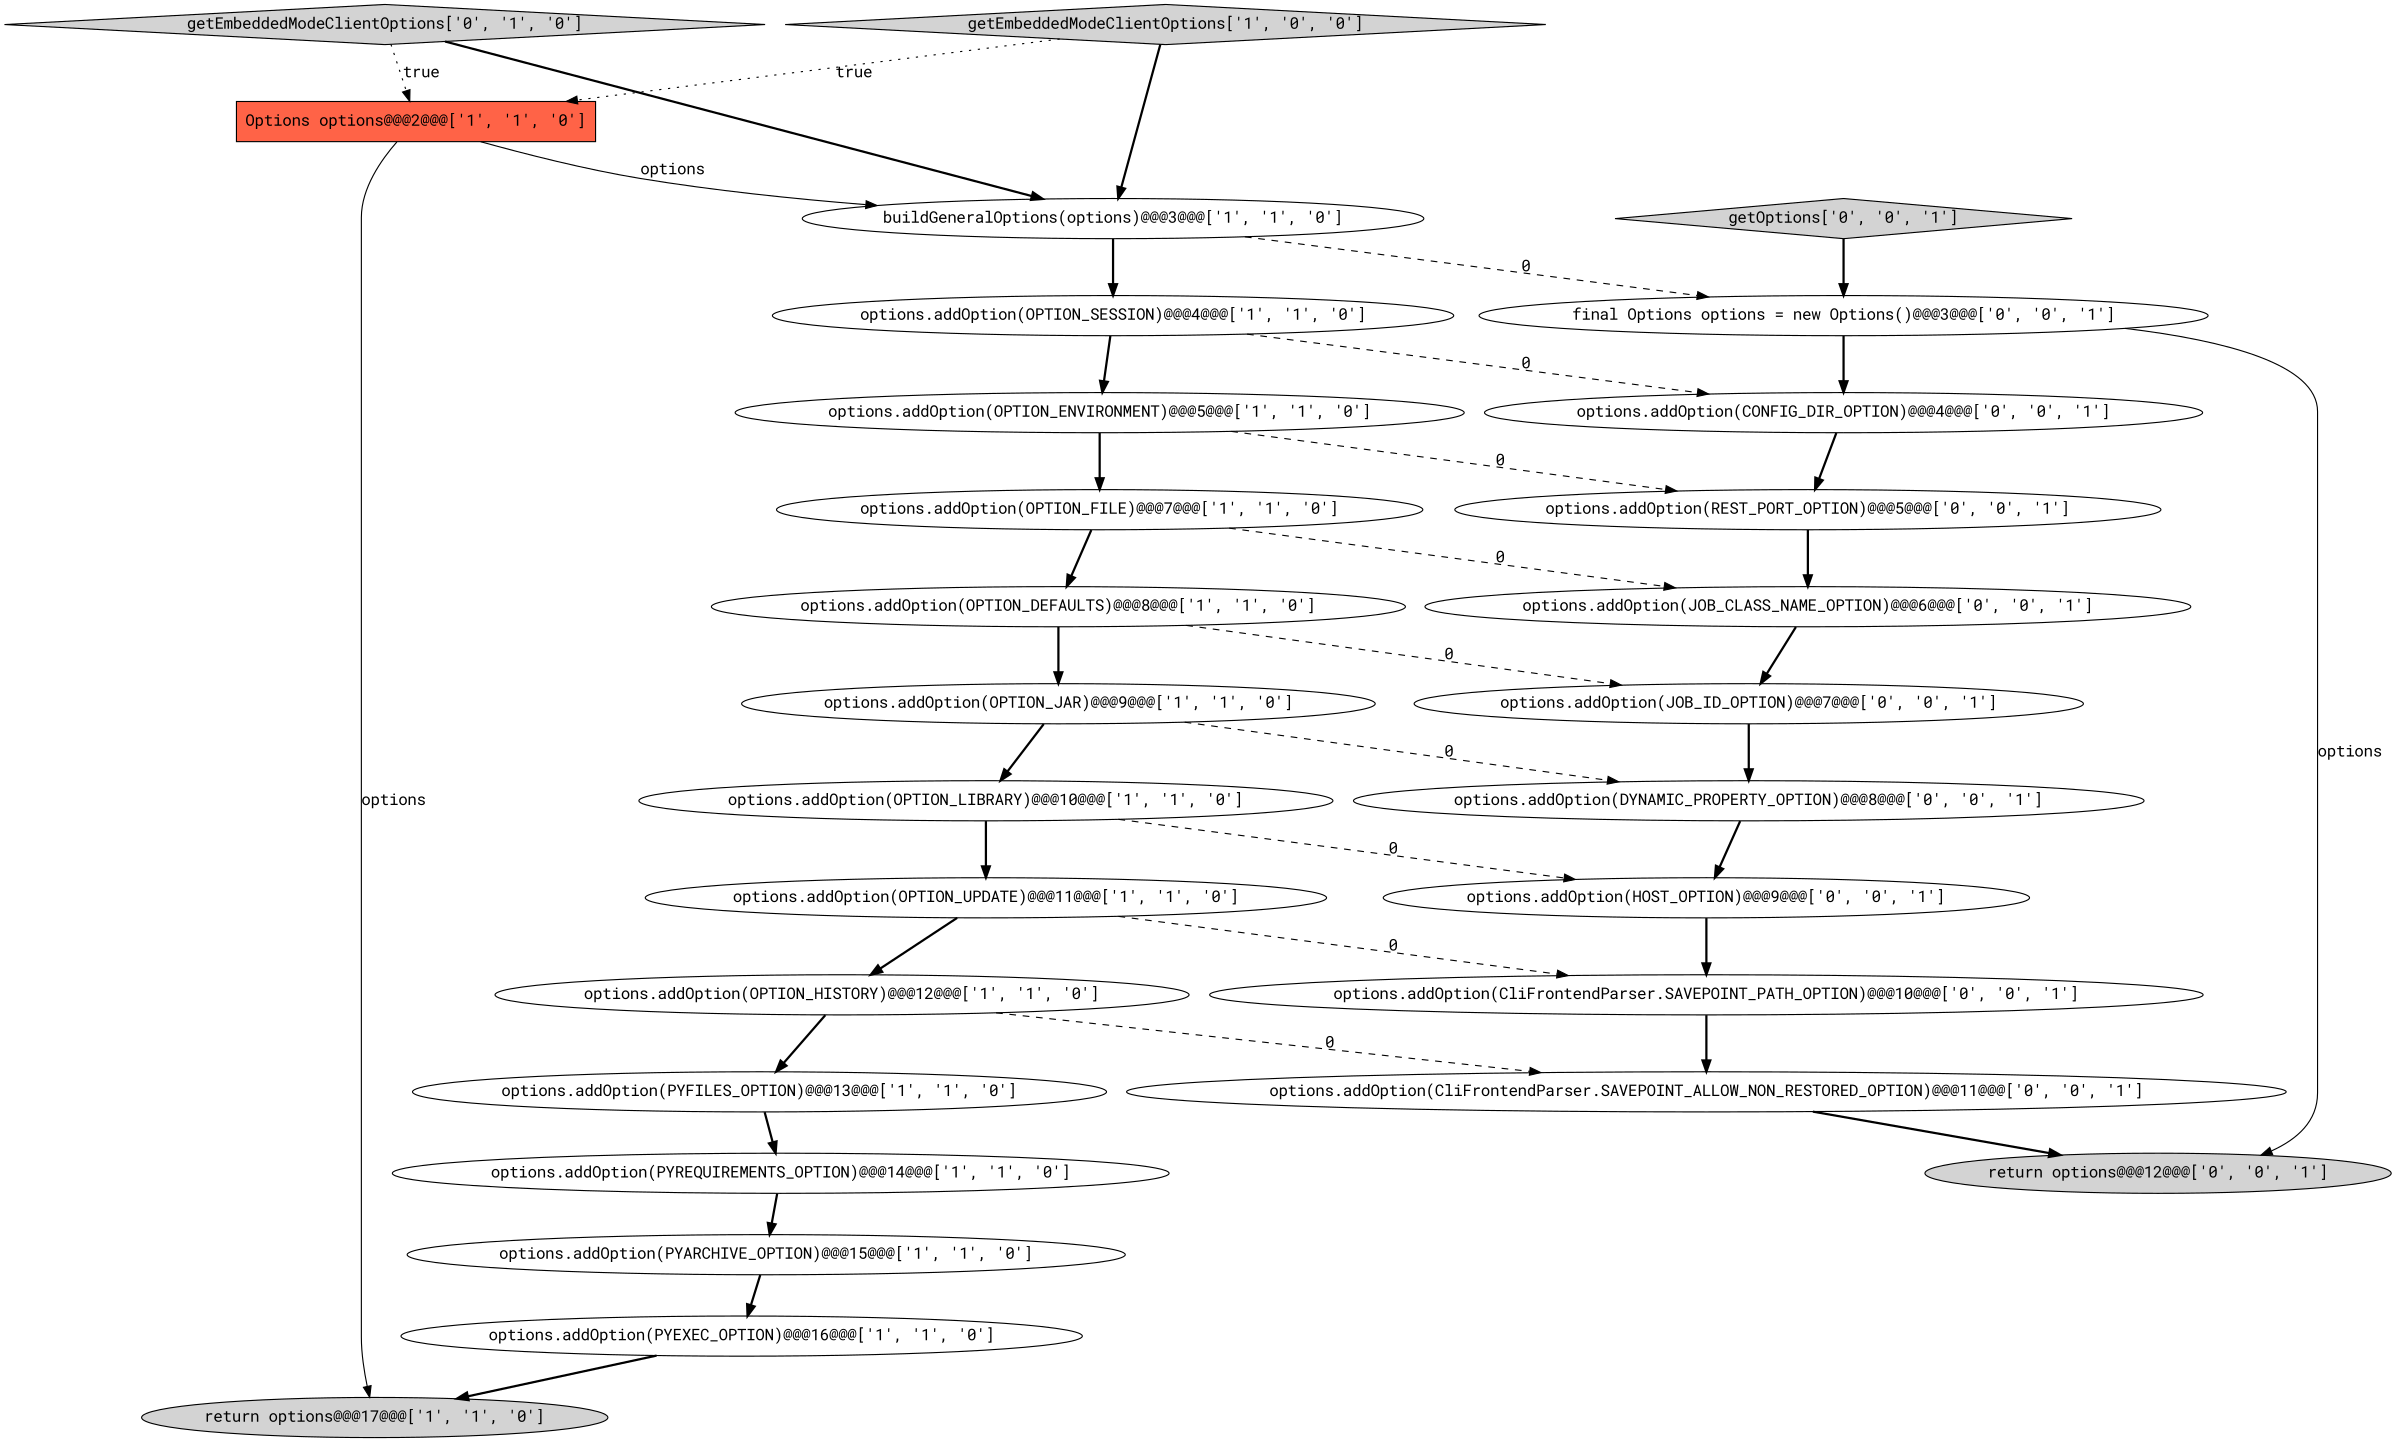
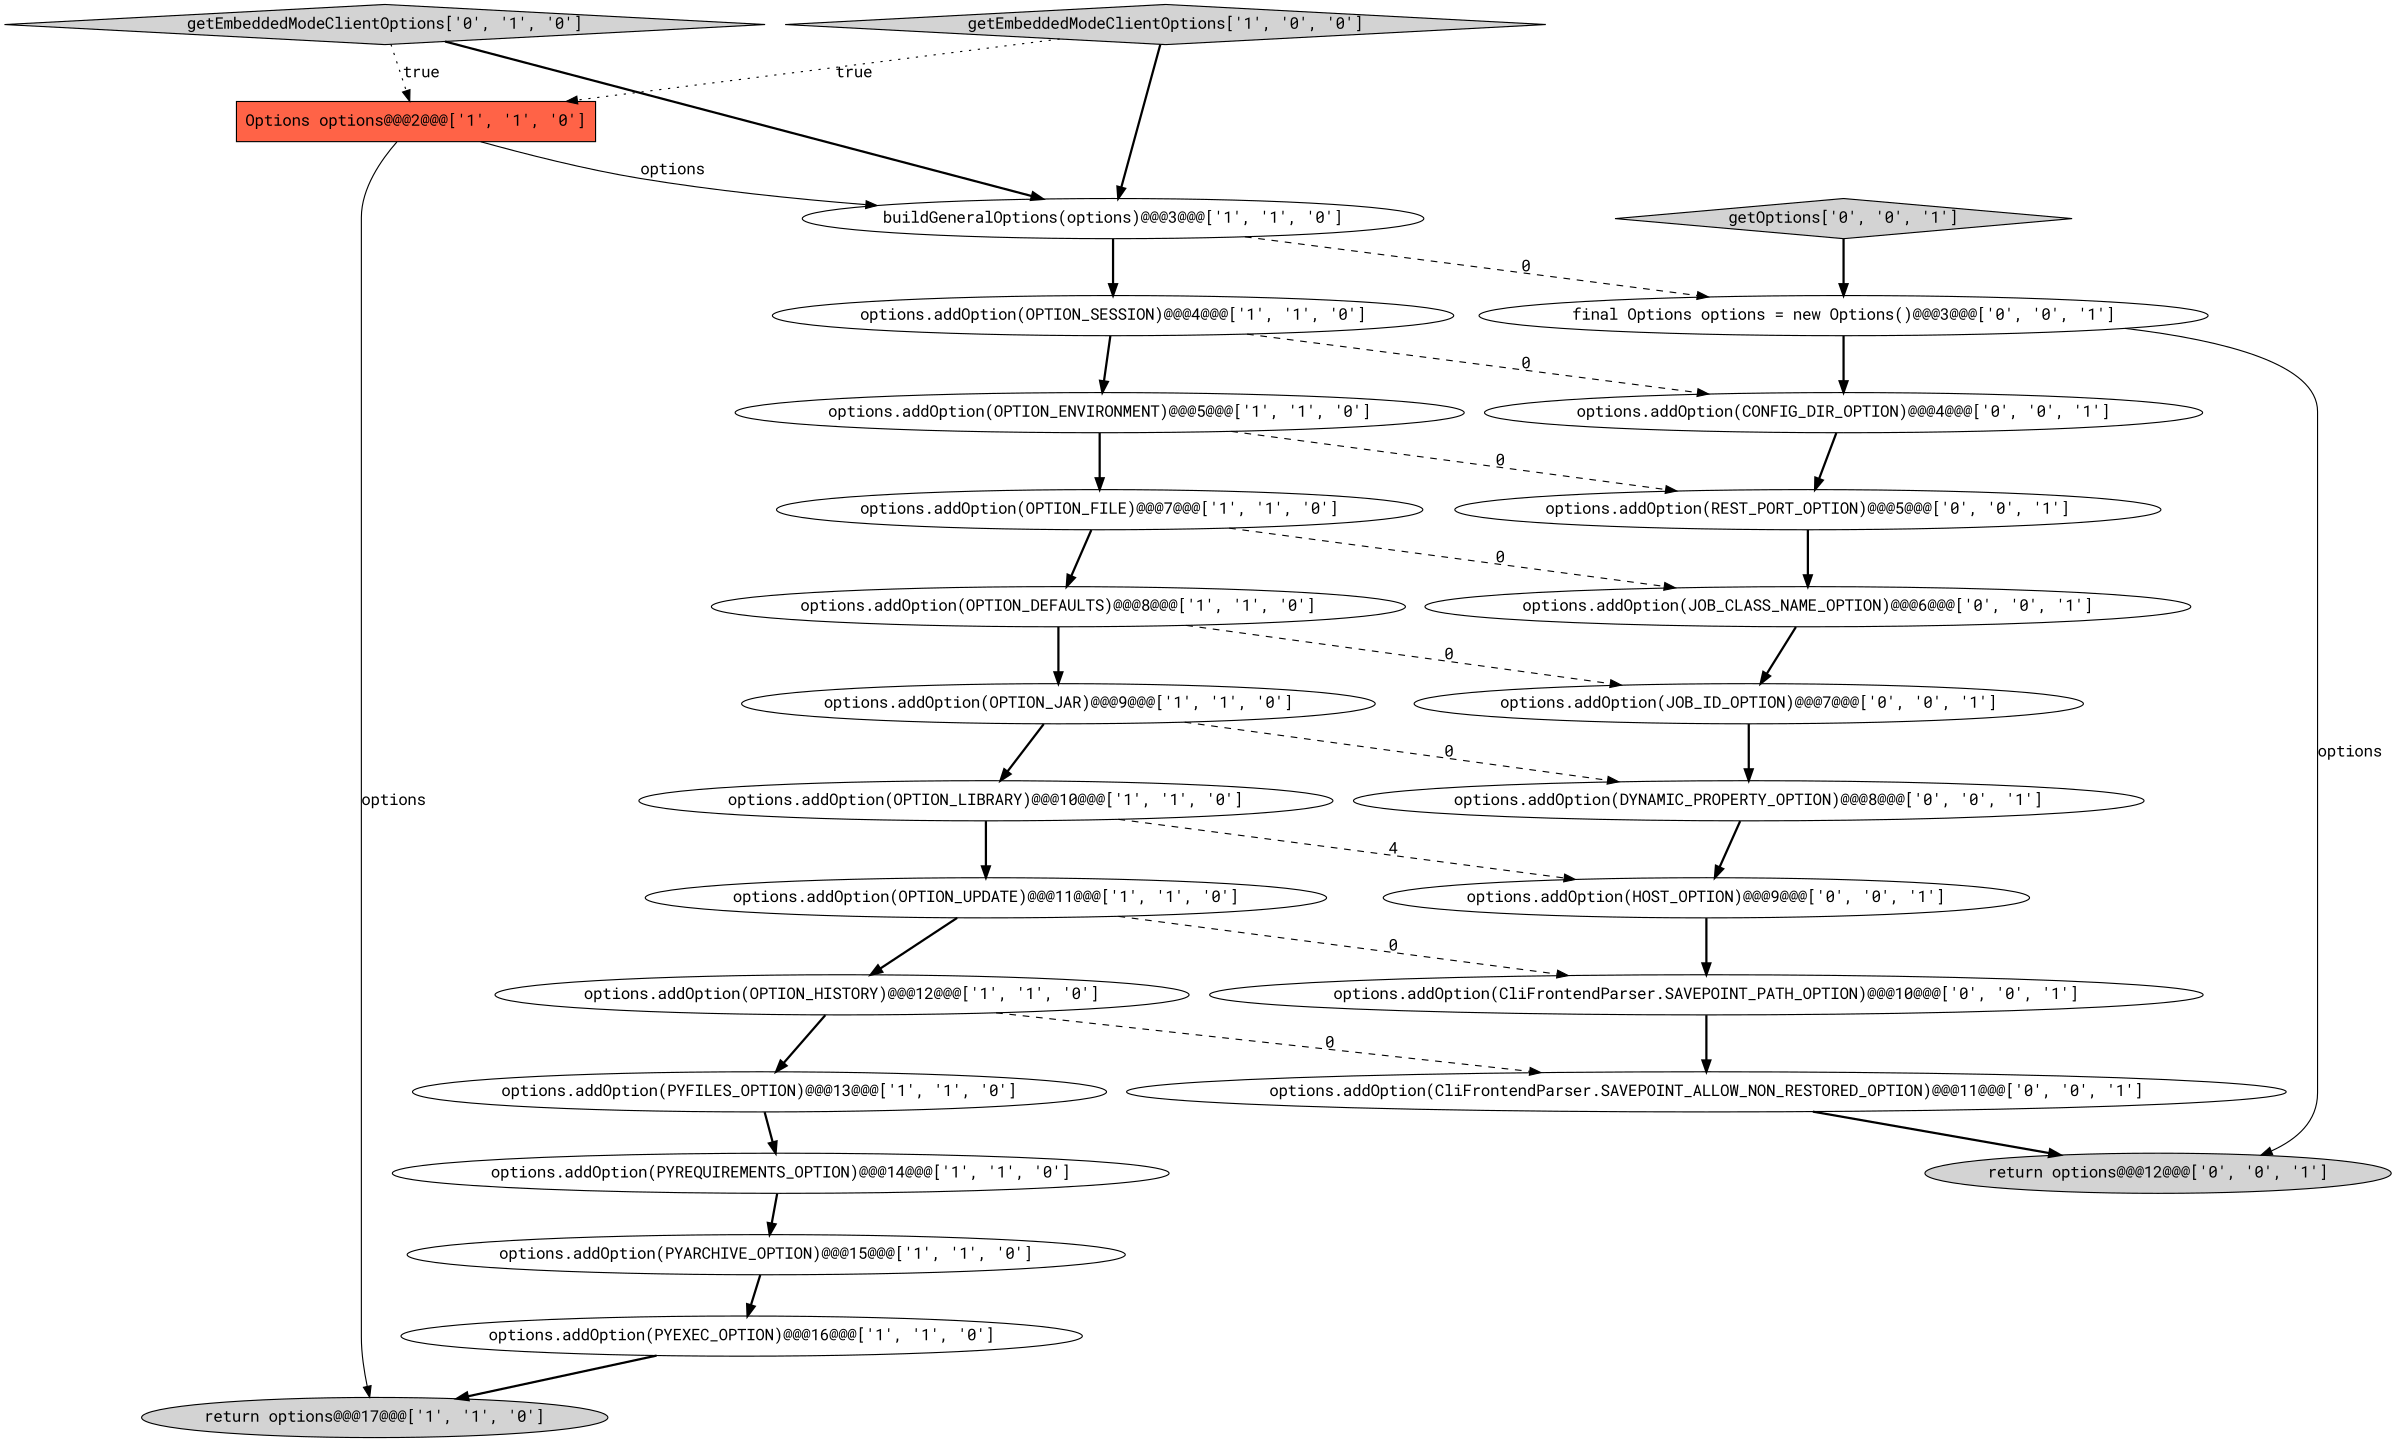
(1394, 849) -> (1394, 849)
